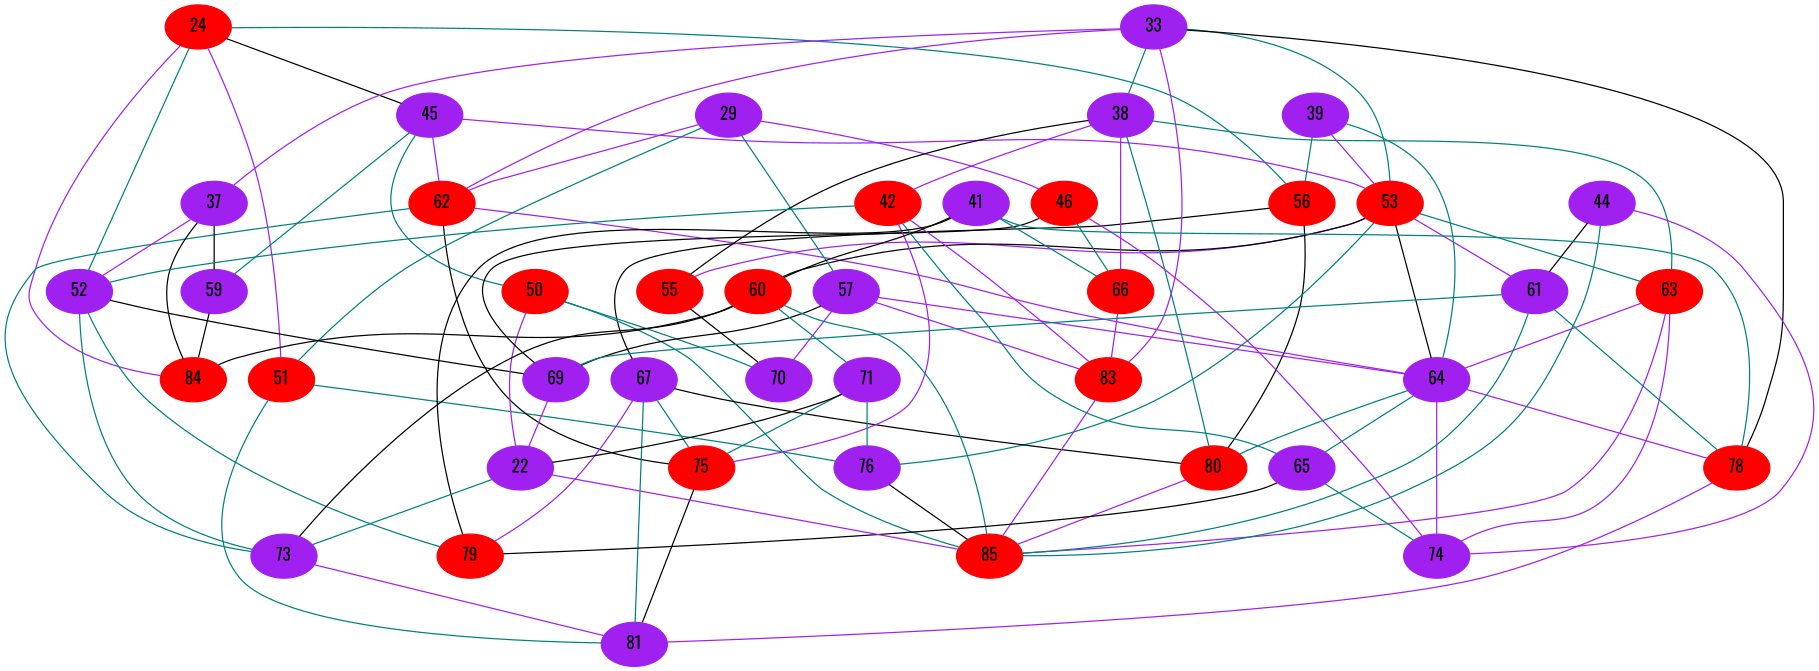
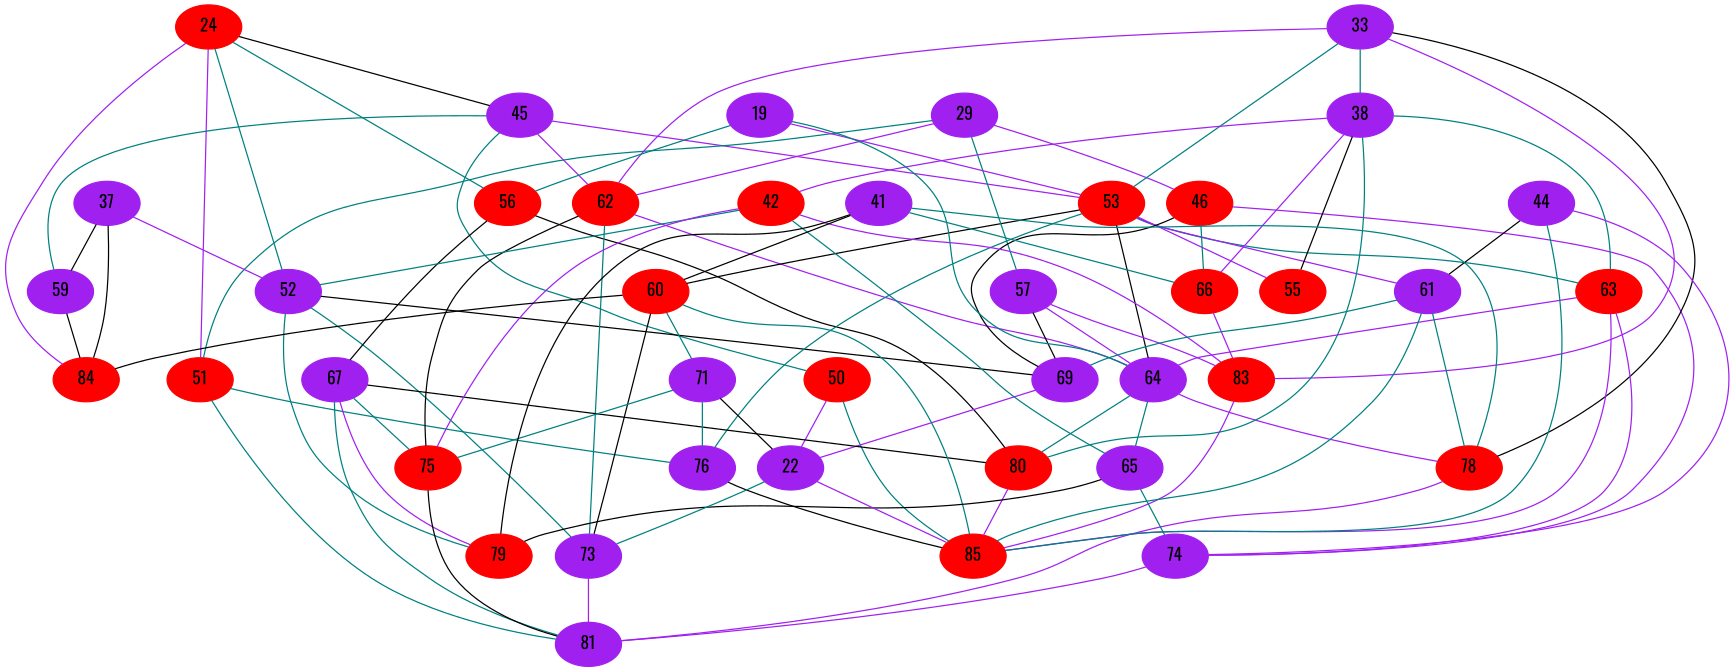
(662, 52) -> none
(1315, 115) -> (760, 115)
(779, 380) -> none
(1437, 465) -> (898, 612)
